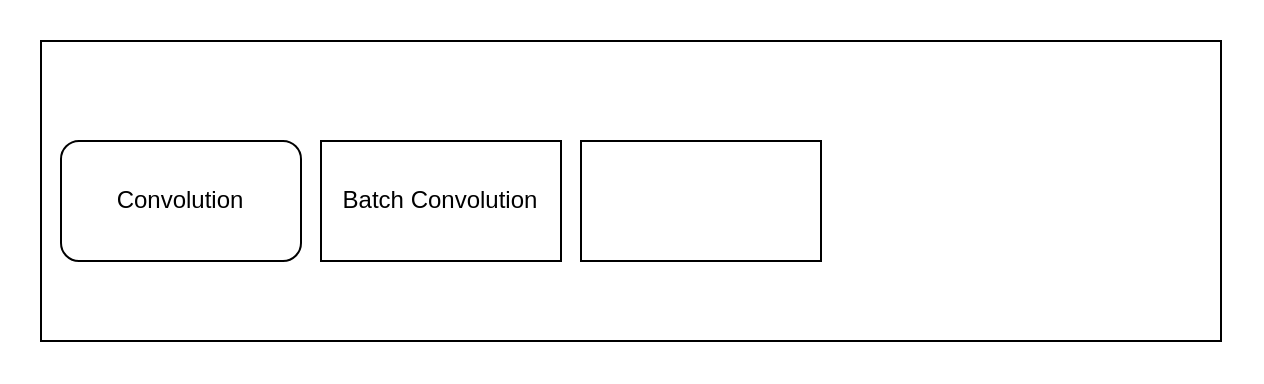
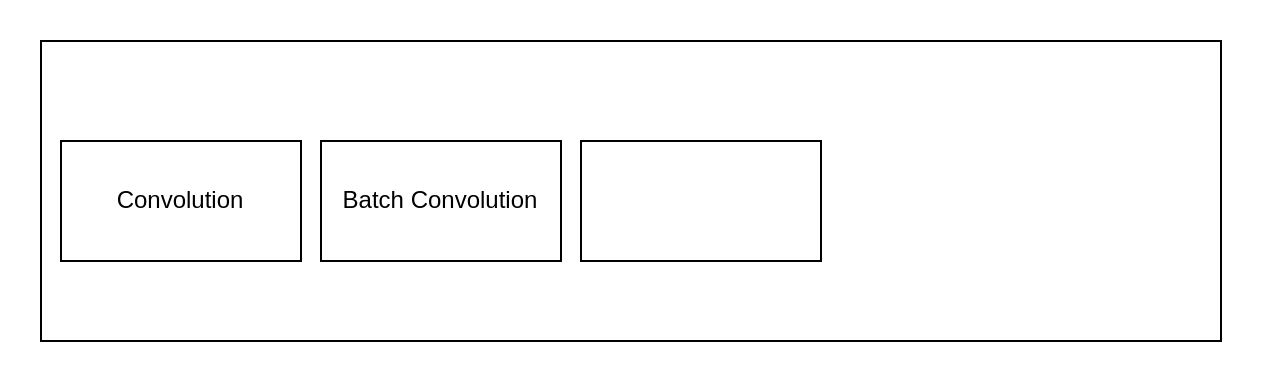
(181, 201) -> (181, 201)
